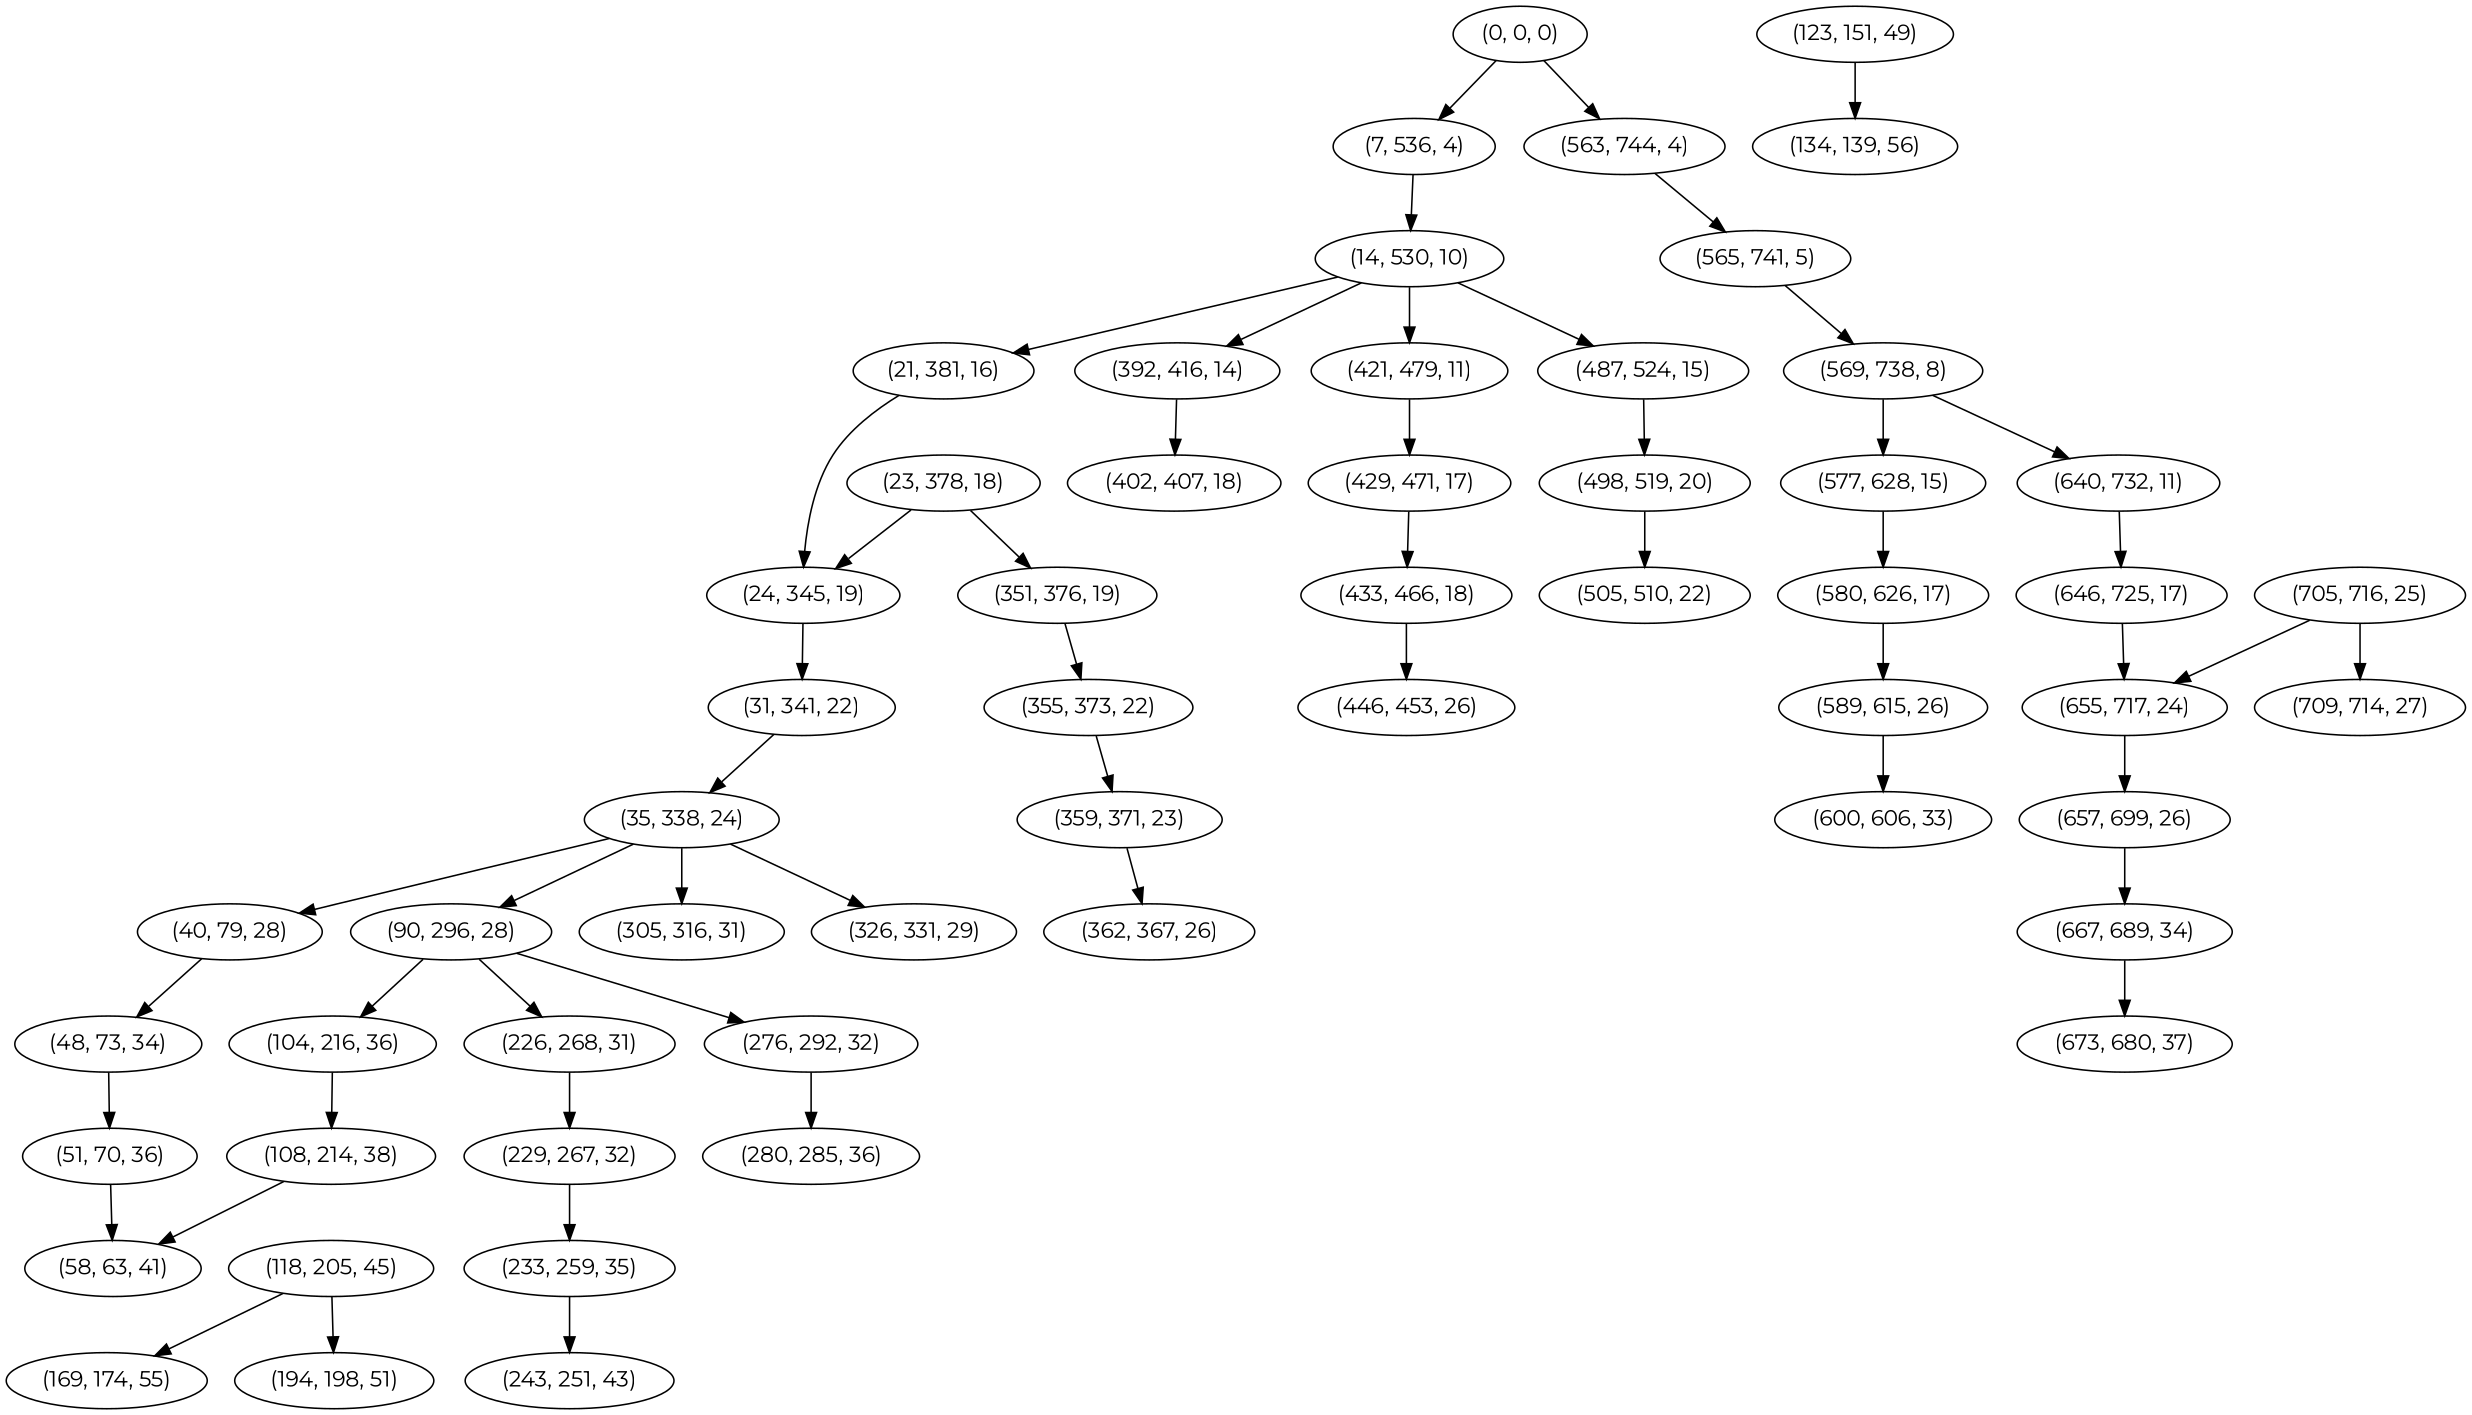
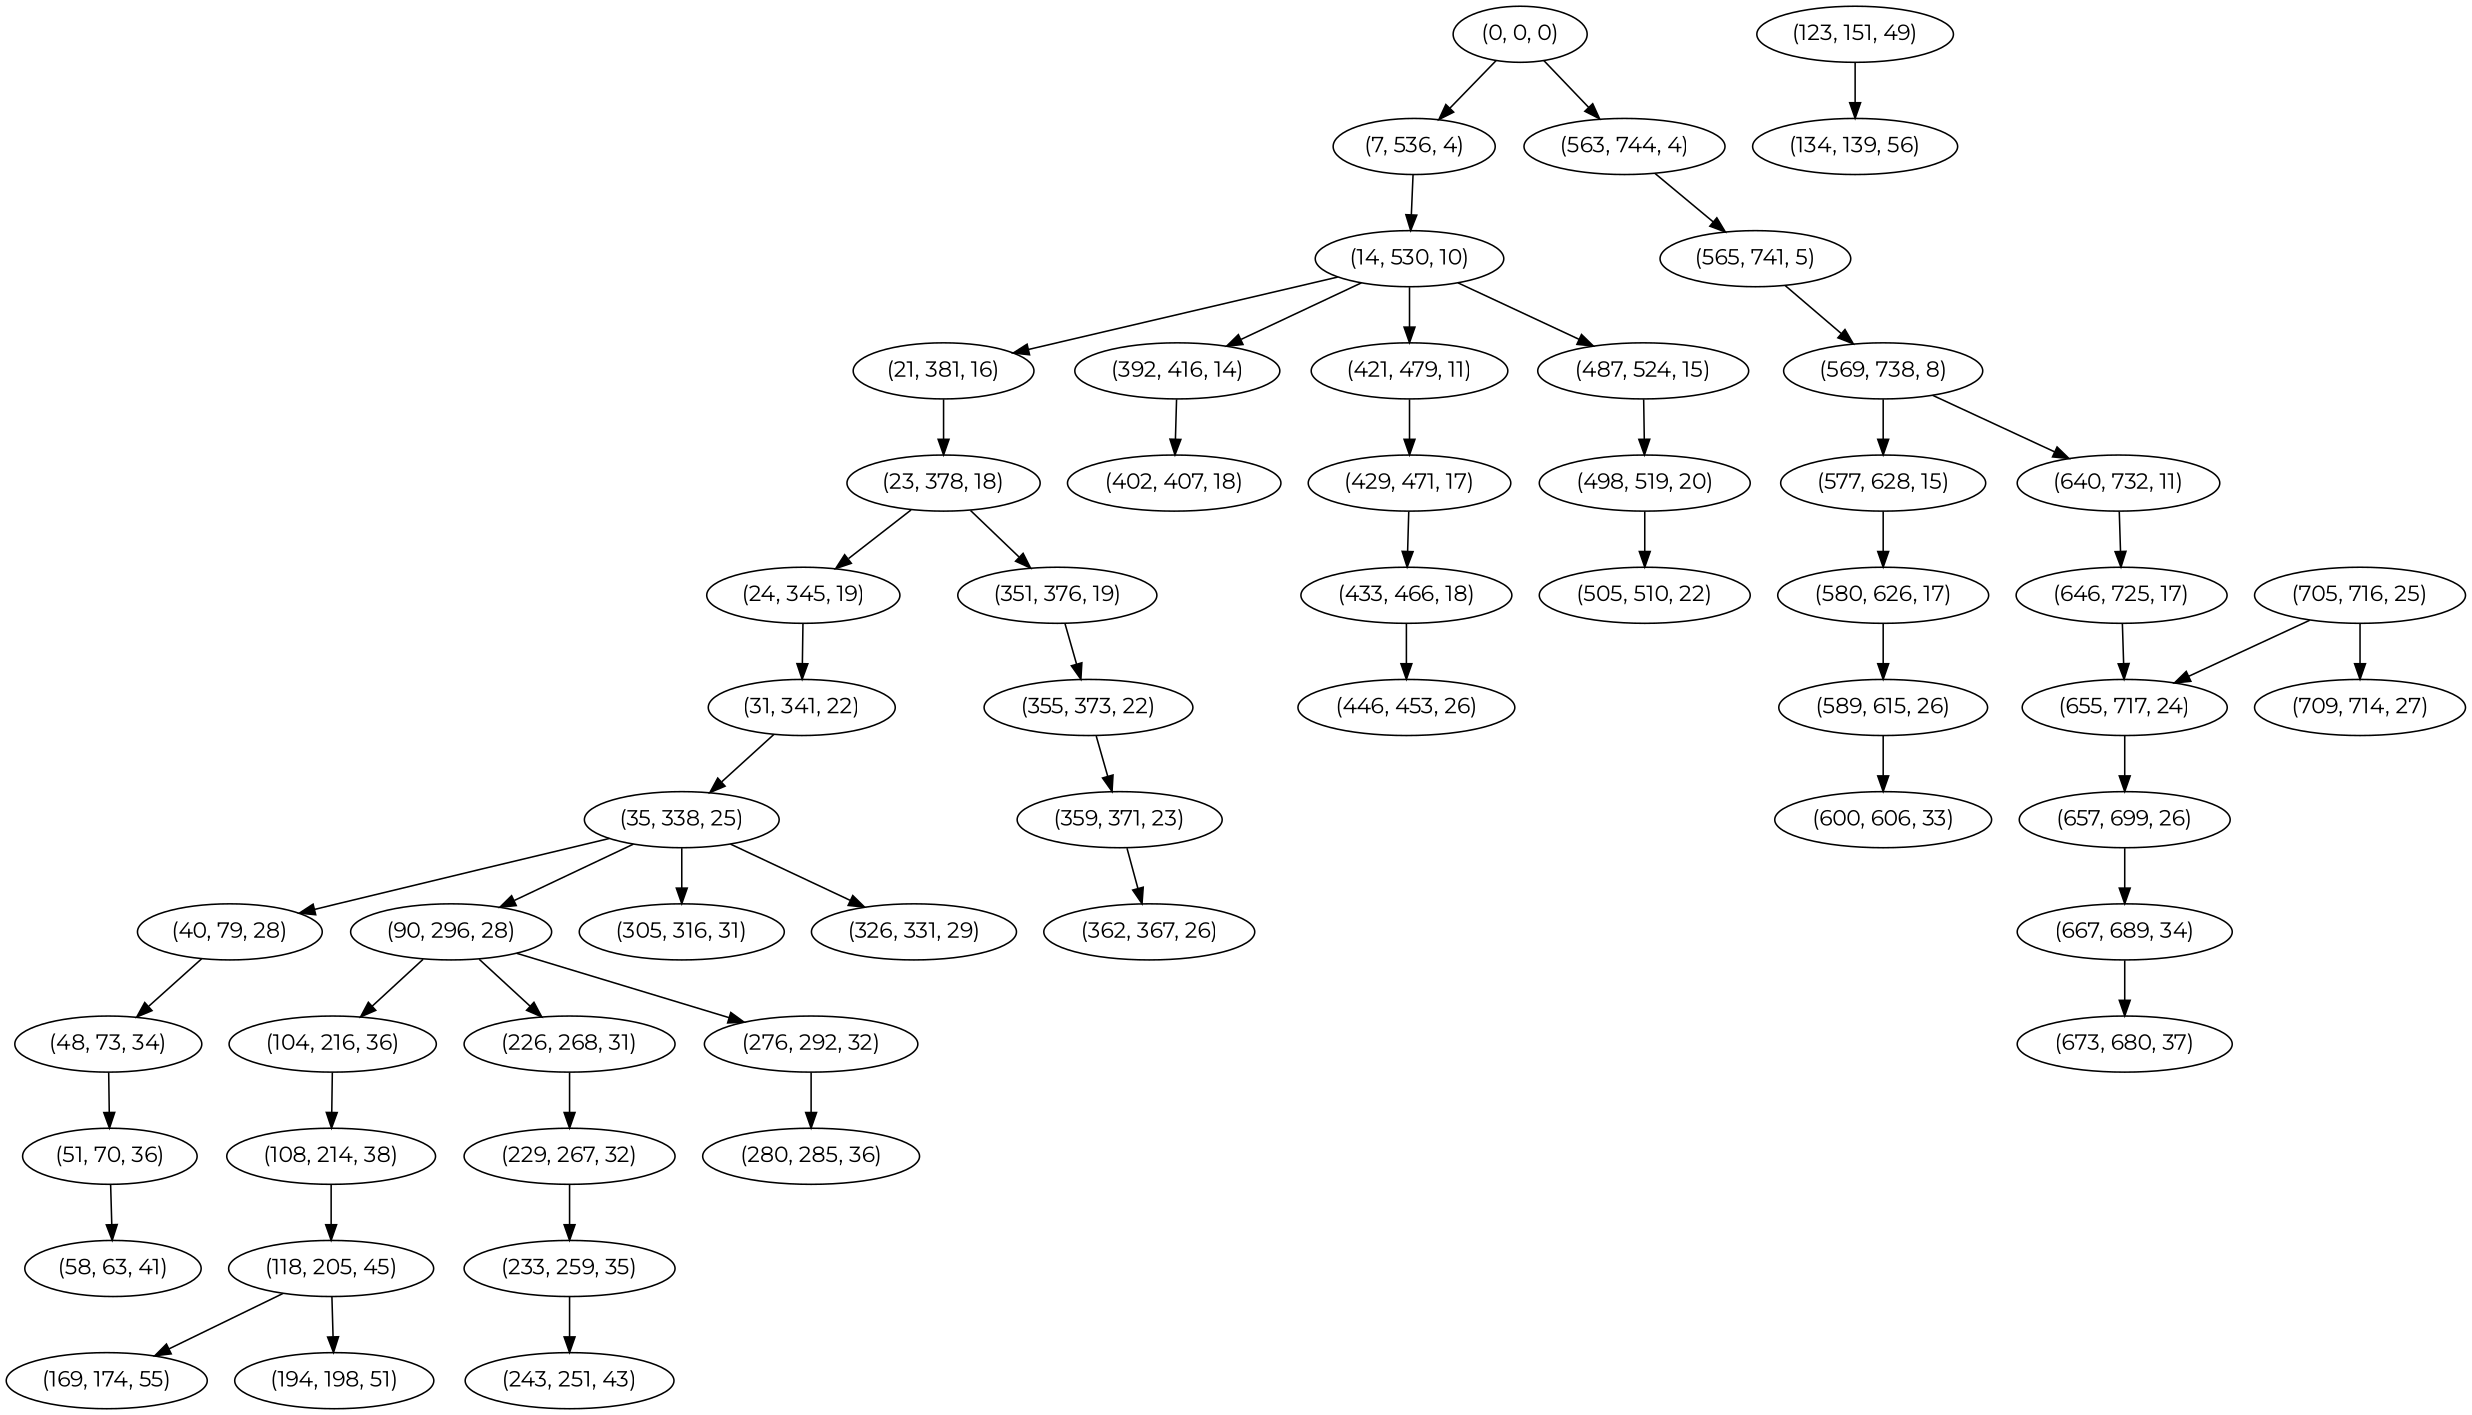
(830, 460) -> (944, 419)
(682, 820) -> (682, 820)
(228, 1209) -> (331, 1205)
